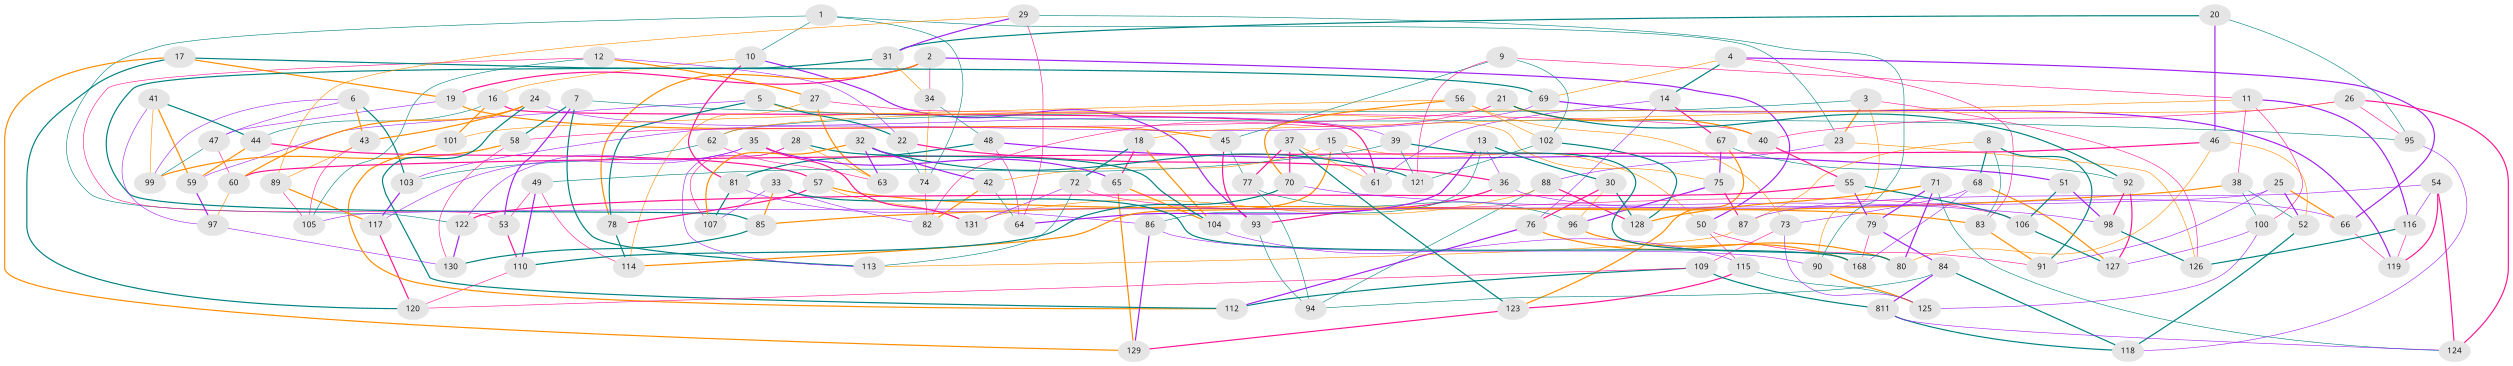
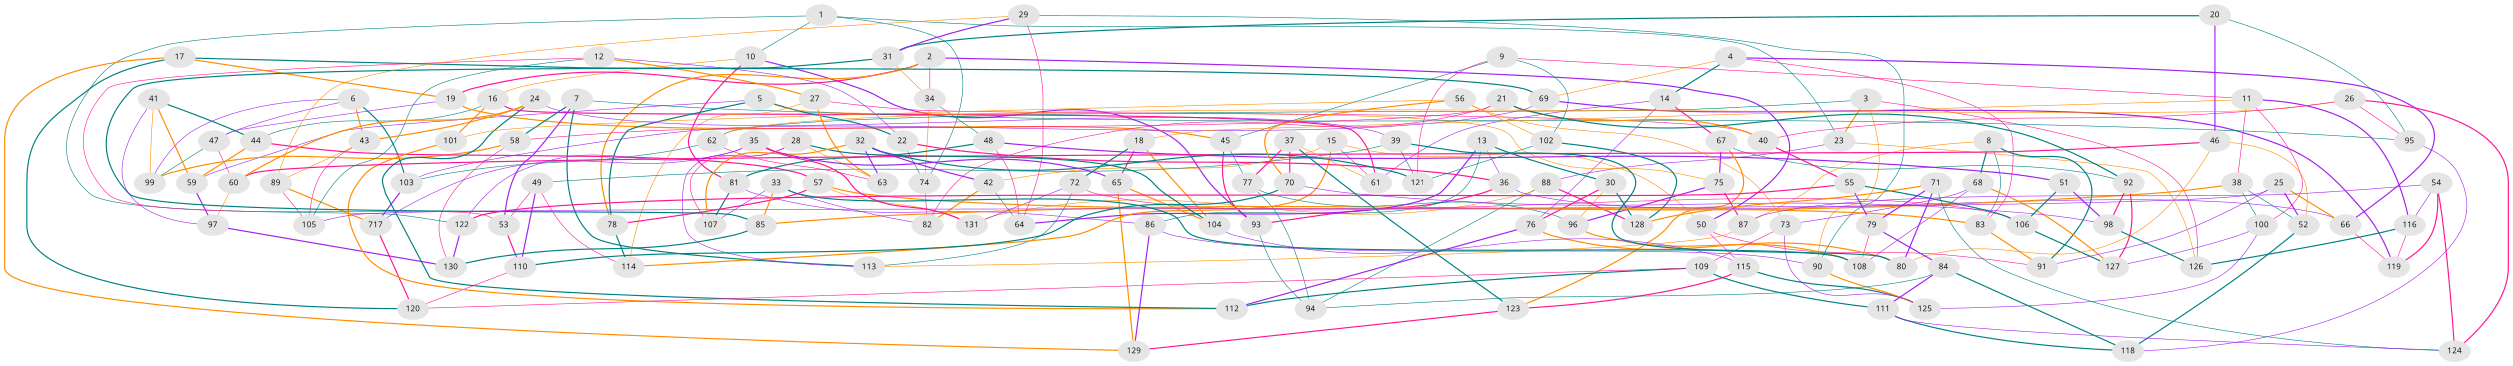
(376, 225) -> (376, 225)
(332, 246) -> (332, 246)
(1860, 267) -> (1860, 267)
(1832, 286) -> (1832, 286)
(1883, 309) -> (1883, 309)
